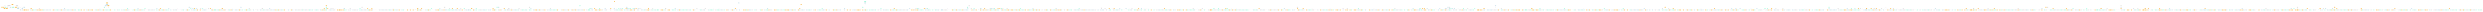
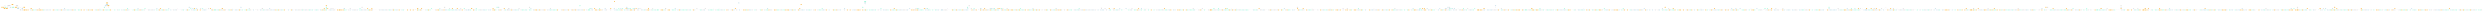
(24, 7) -> (24, 7)
